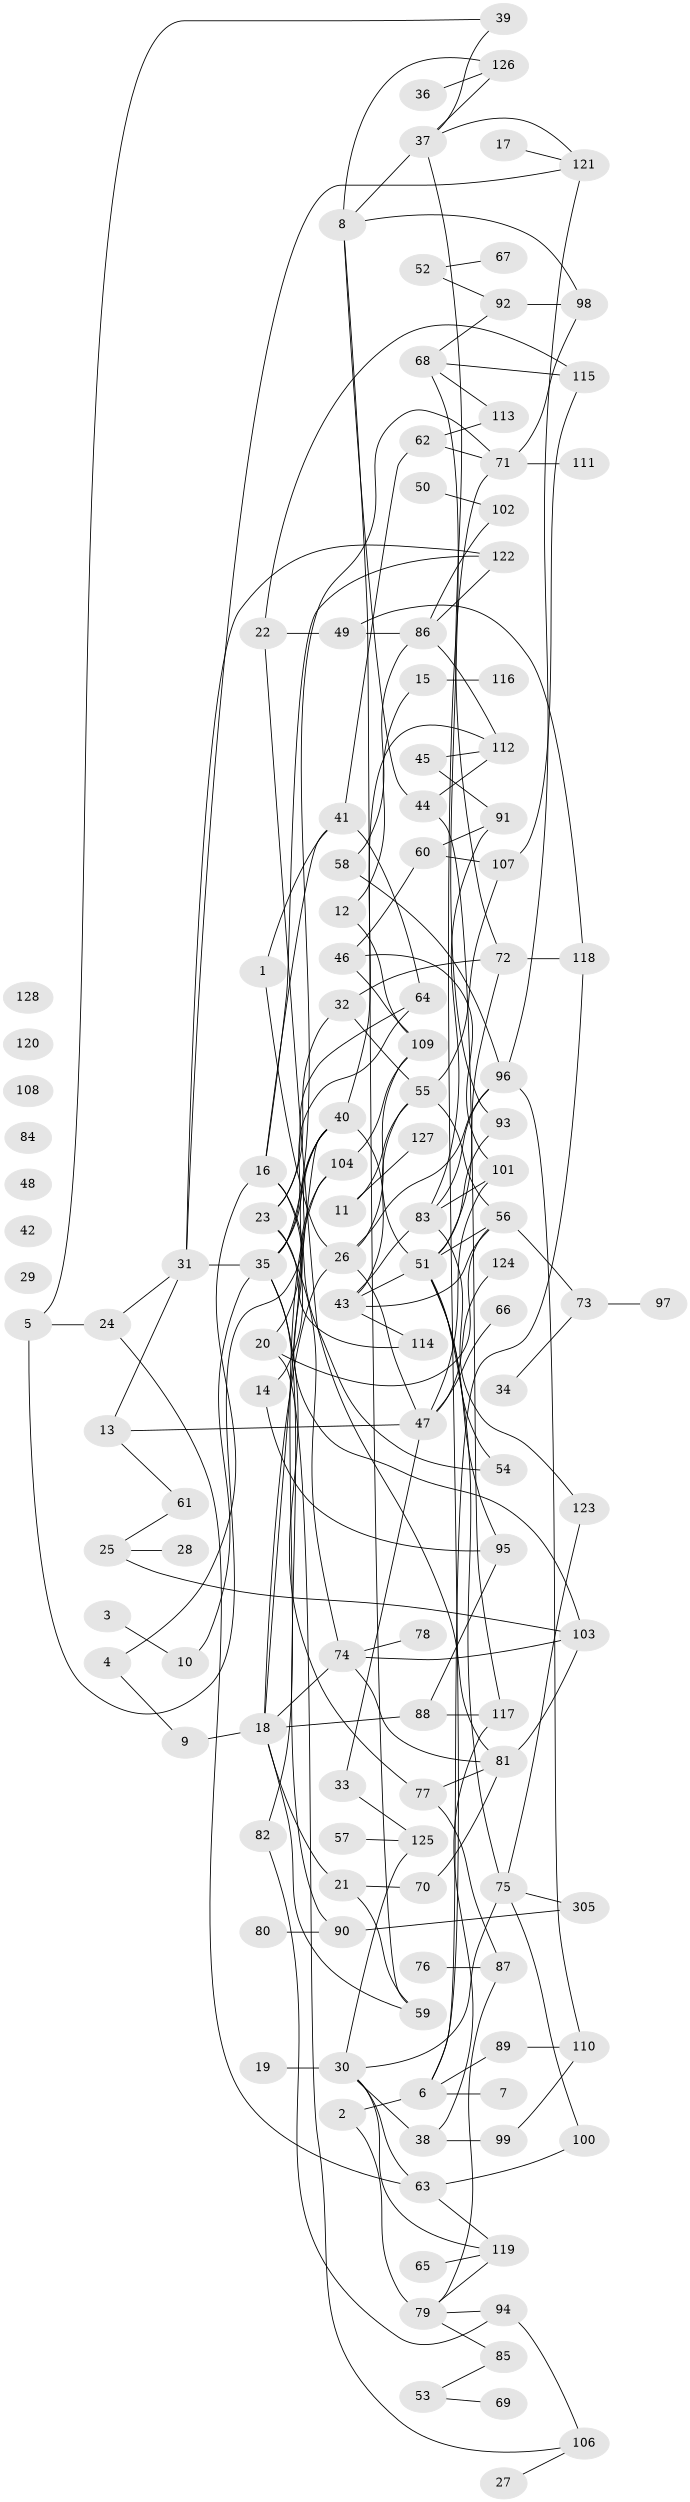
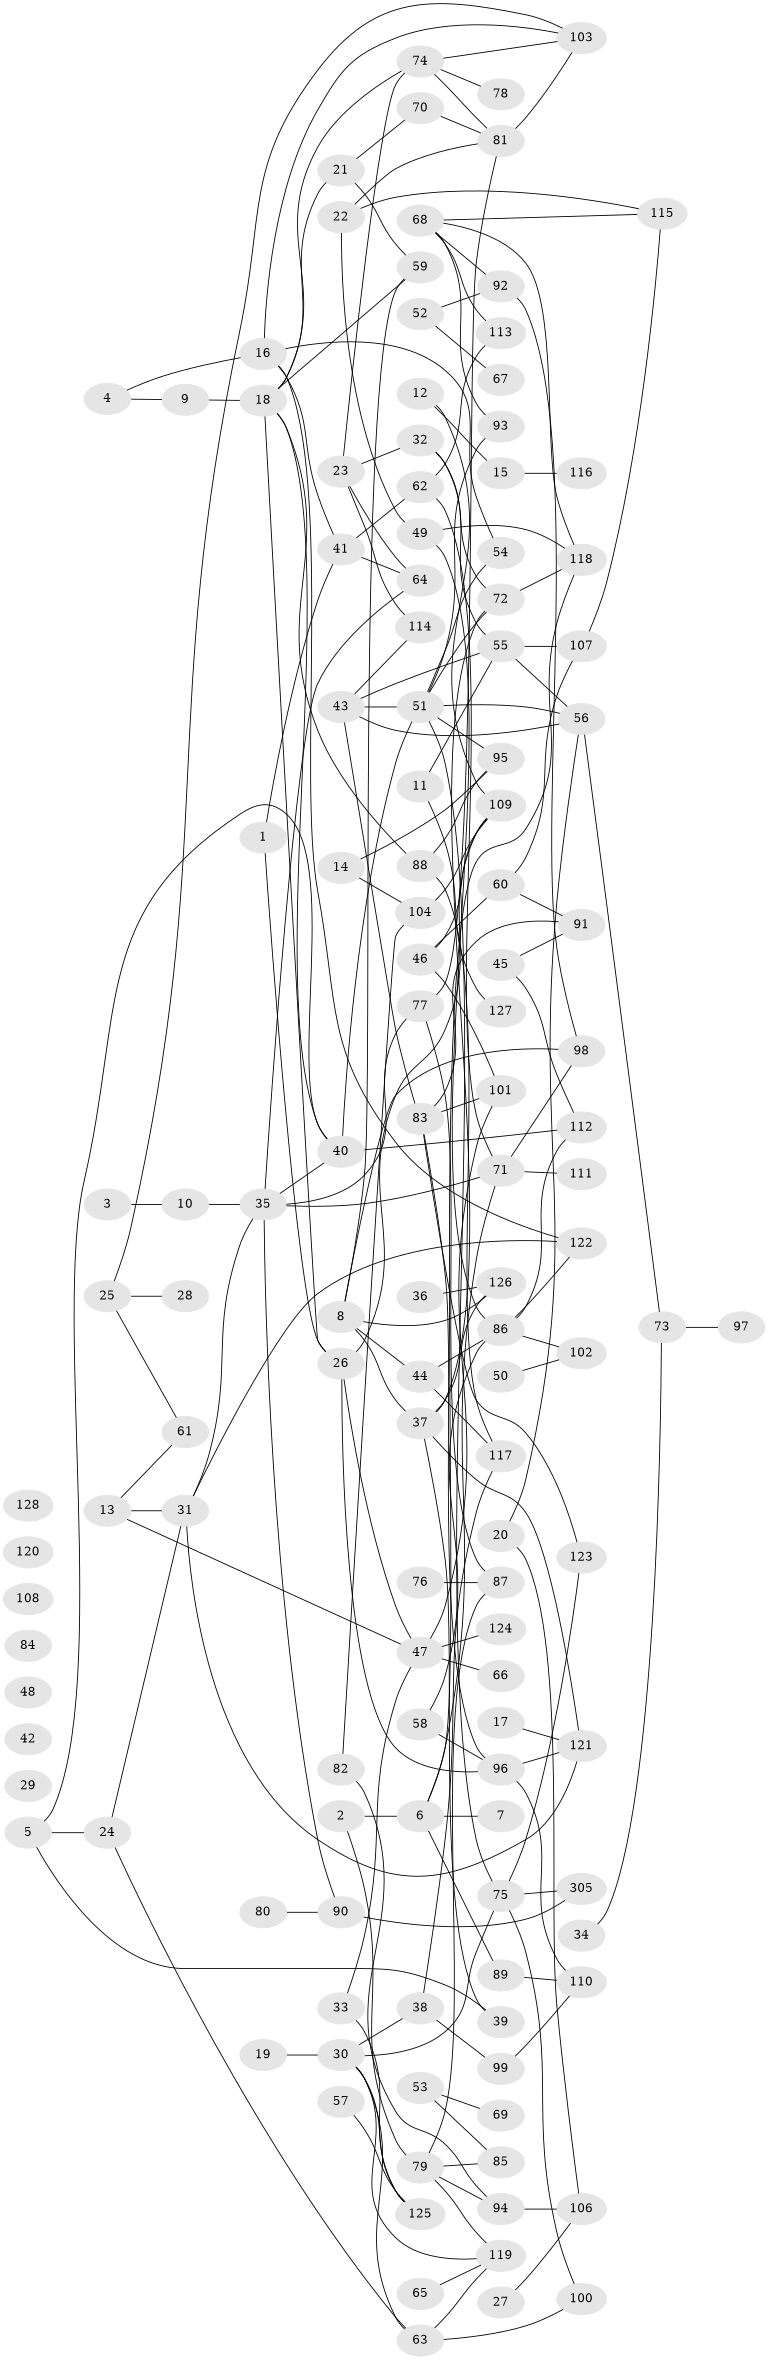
none -> (547, 357)
(468, 774) -> (461, 1353)
(301, 1230) -> none
